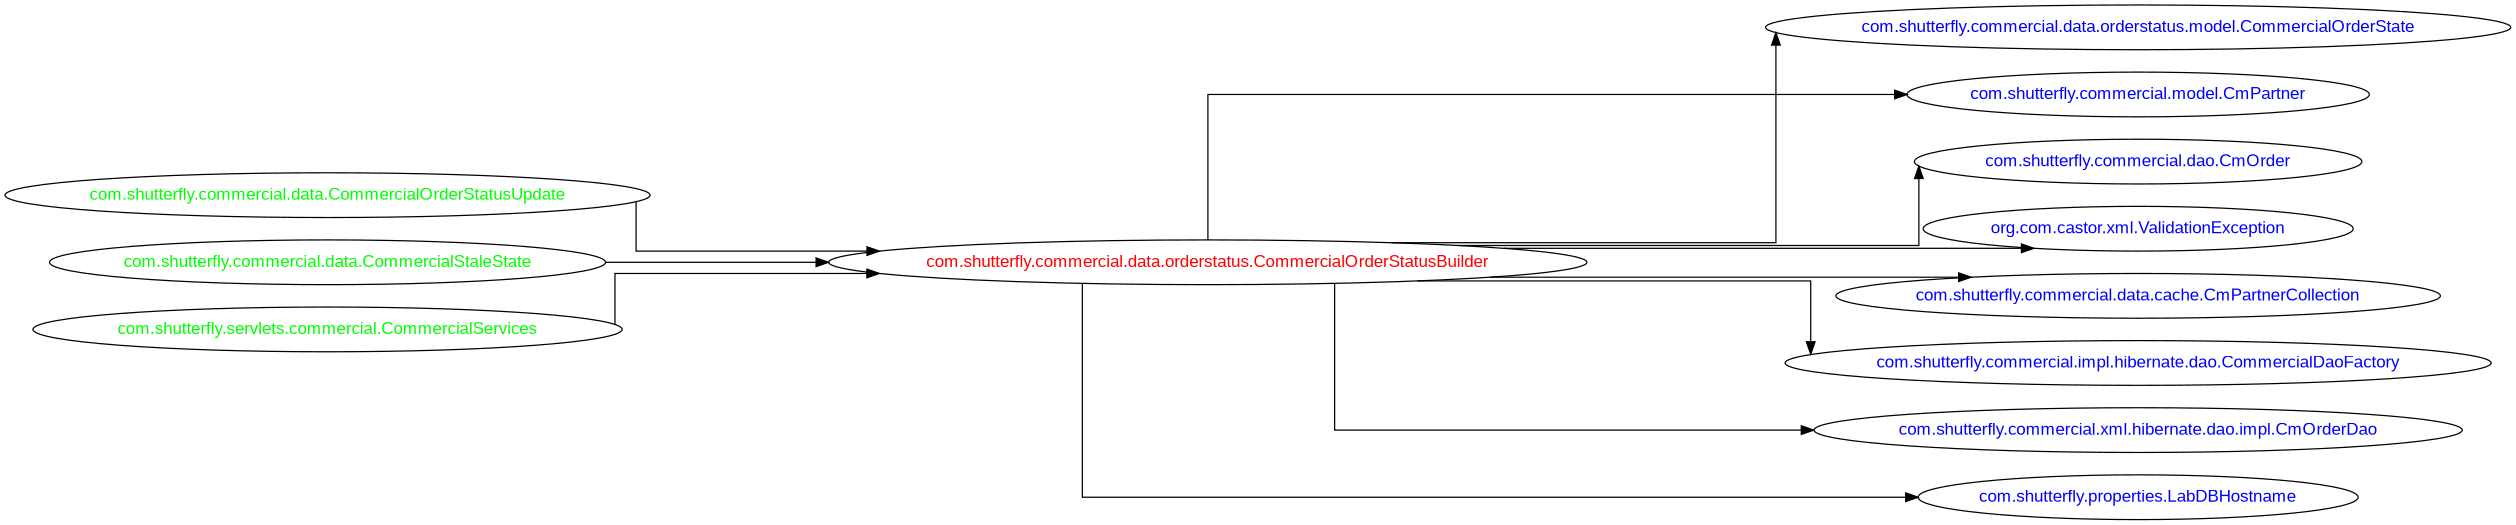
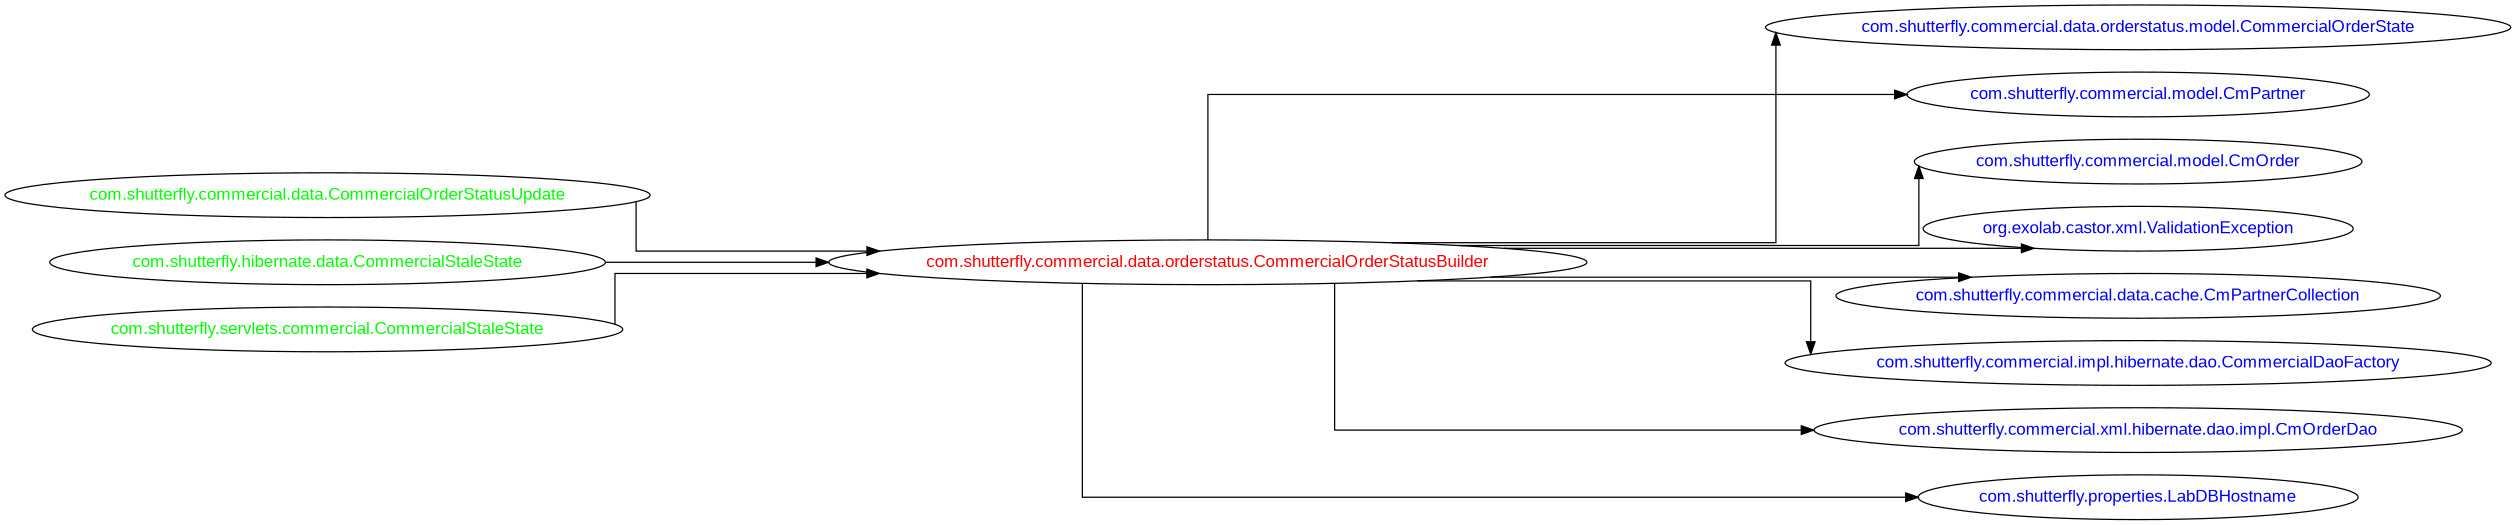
(2138, 162) -> (2138, 162)
(2138, 229) -> (2138, 229)
(328, 262) -> (328, 262)
(328, 329) -> (328, 329)
